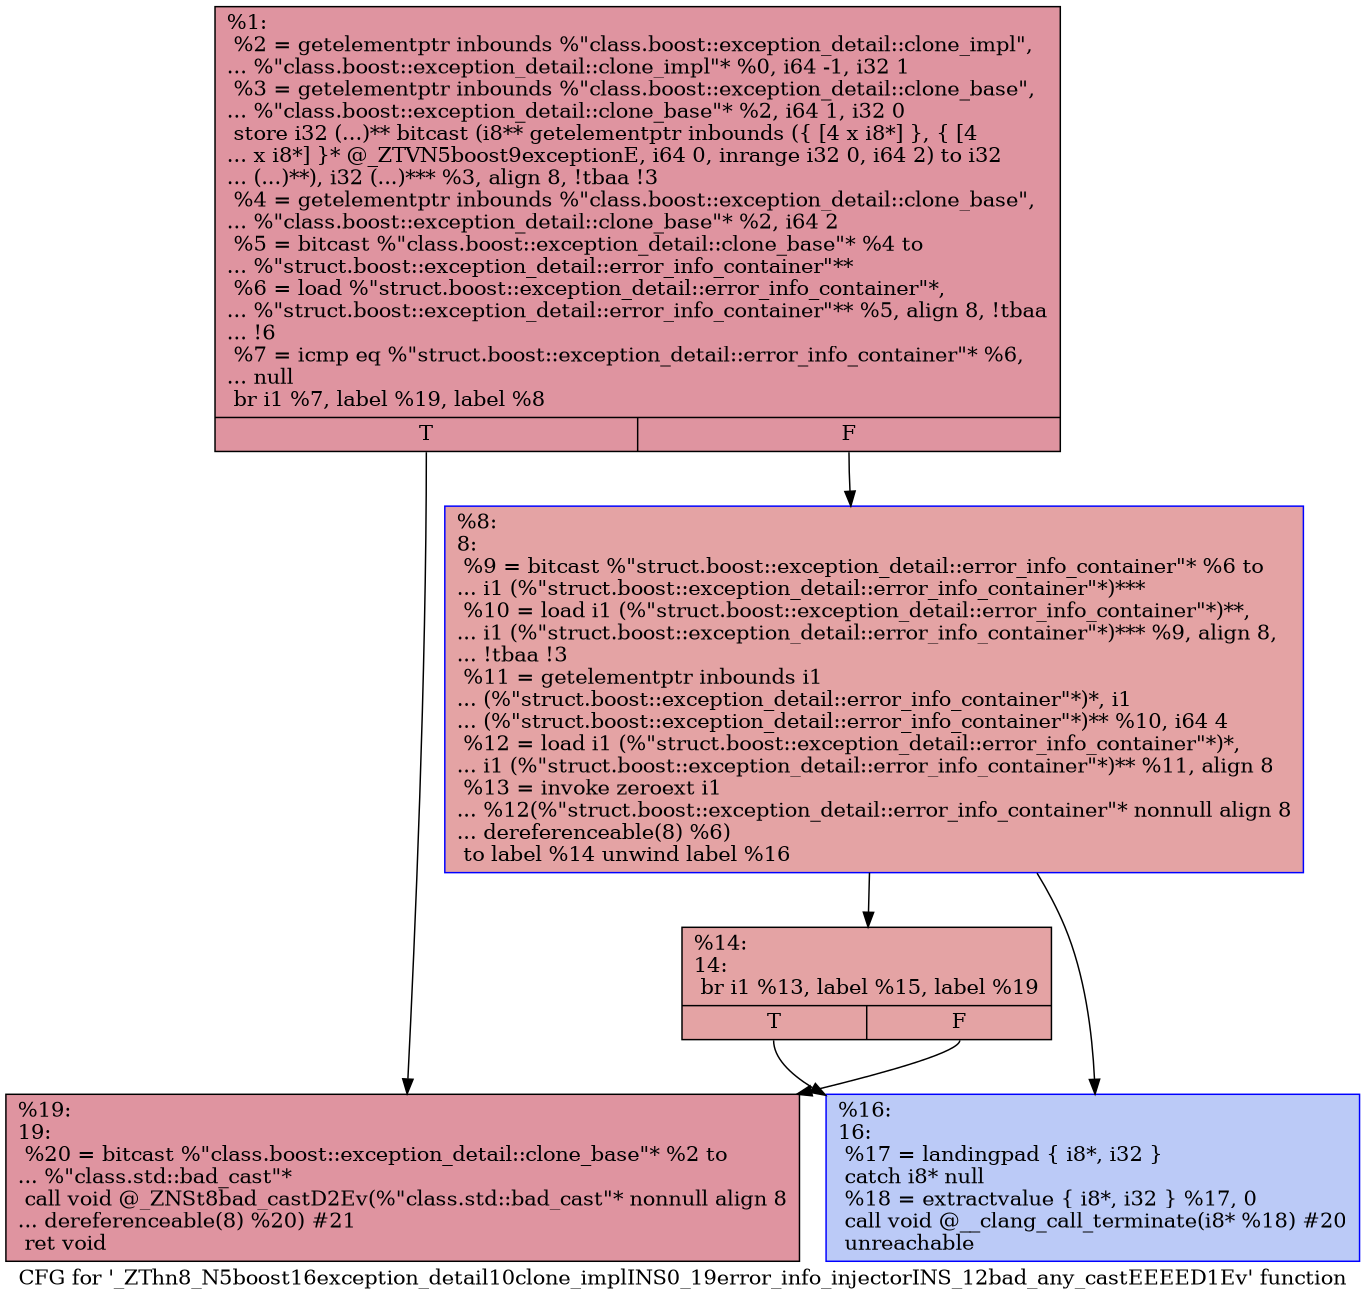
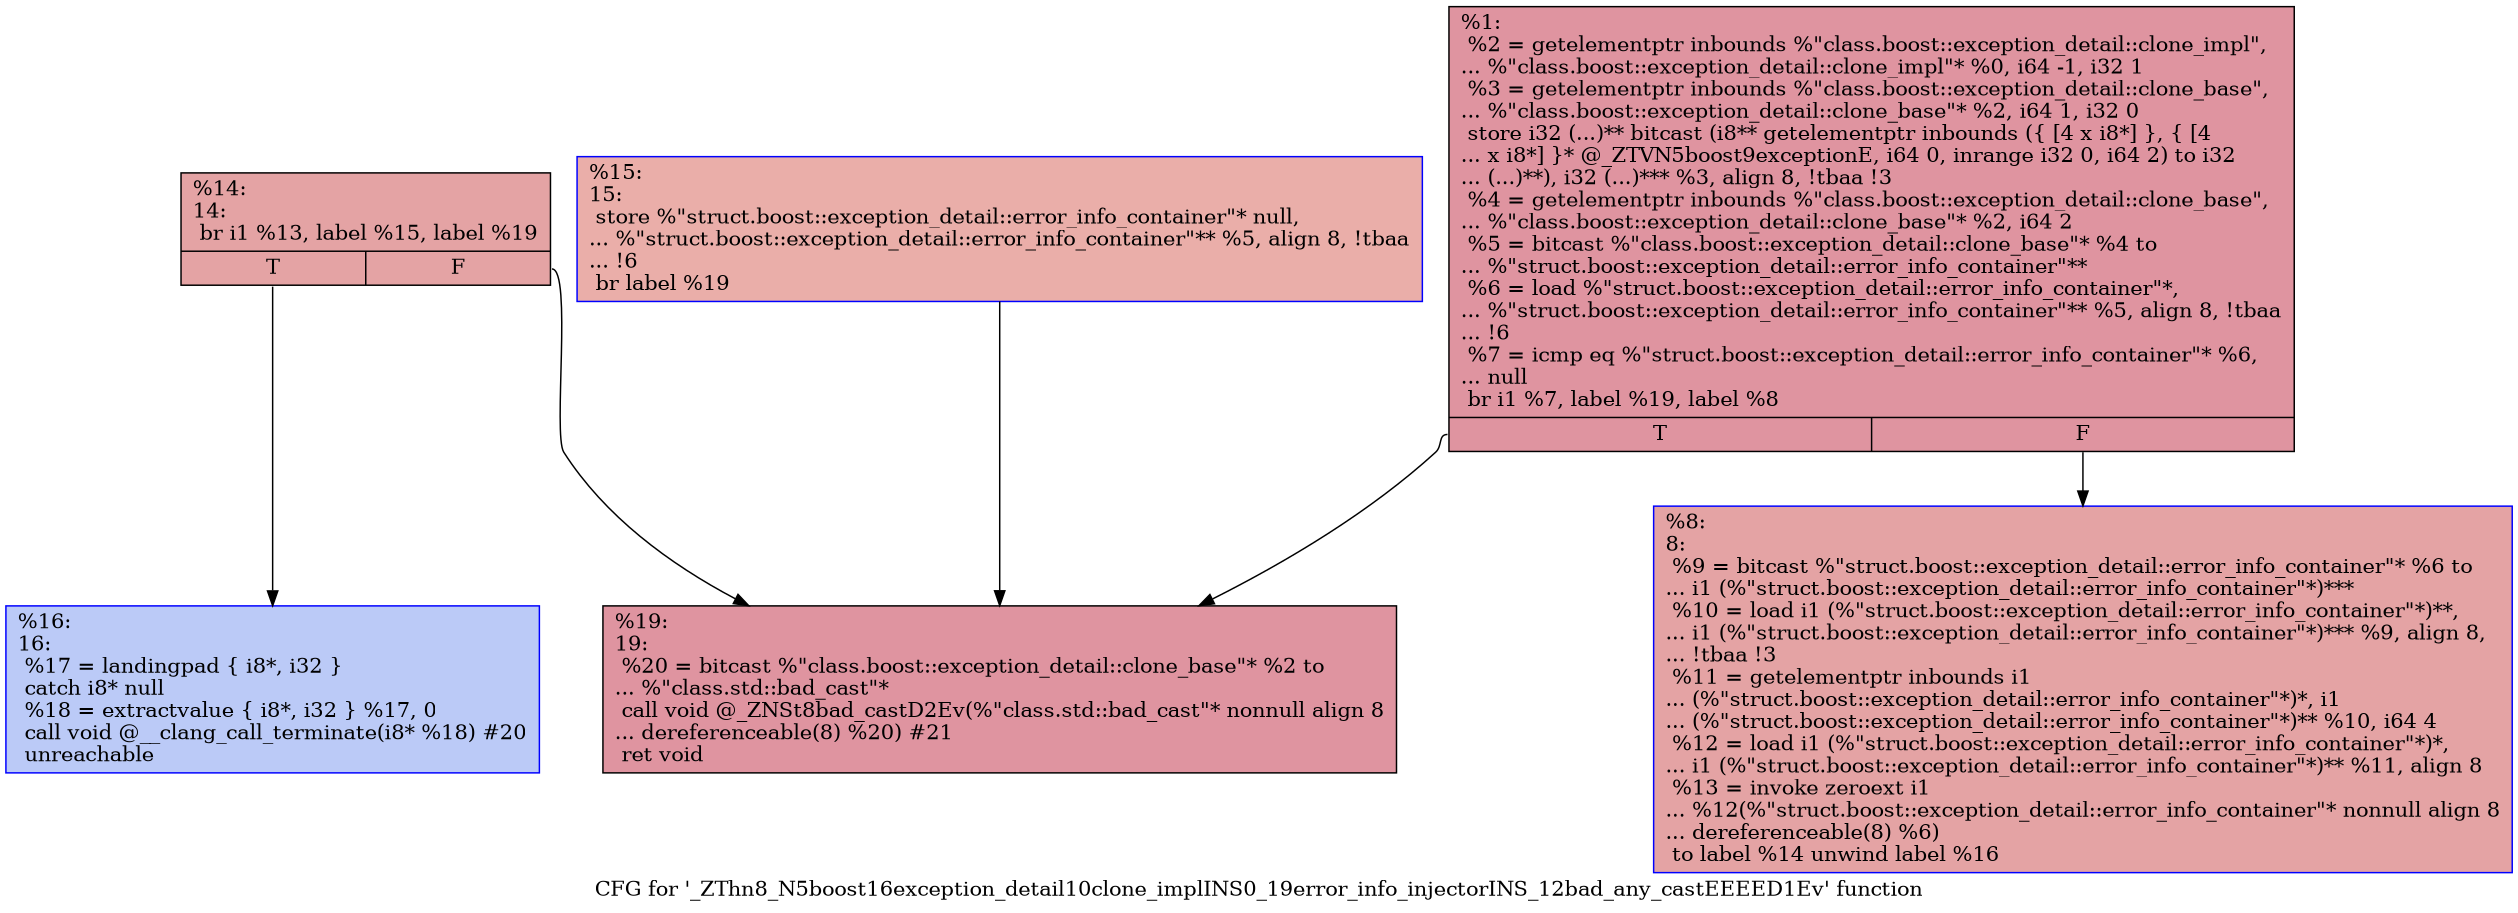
none -> (1000, 229)
(869, 892) -> none
(1080, 972) -> none
